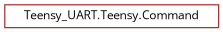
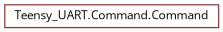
(112, 16) -> (112, 16)
